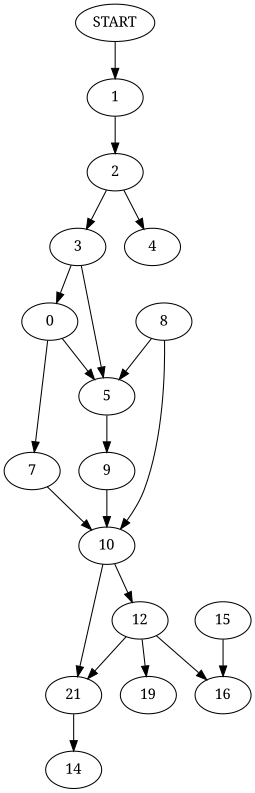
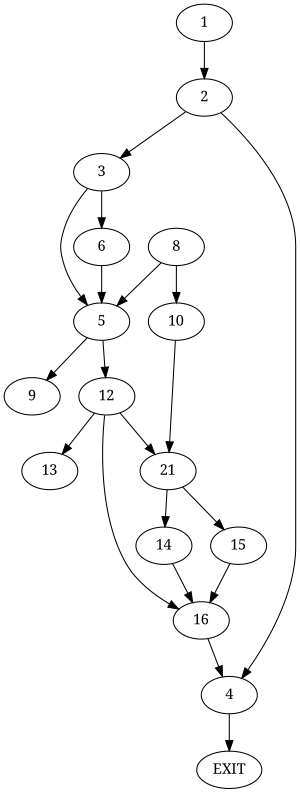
(115, 23) -> none
(50, 322) -> (102, 247)
(32, 471) -> none
(107, 503) -> none
none -> (200, 505)
(121, 578) -> (104, 354)
none -> (180, 578)
none -> (213, 653)
(148, 695) -> (50, 471)
none -> (229, 770)
